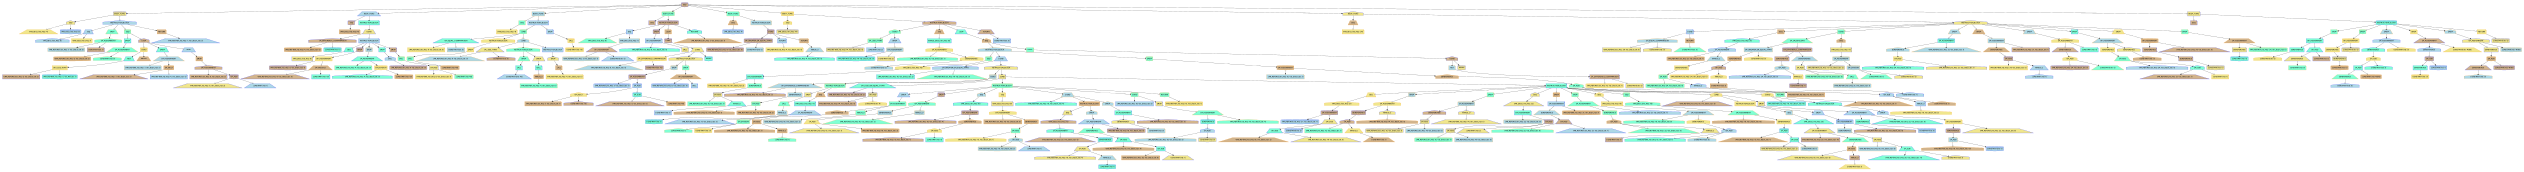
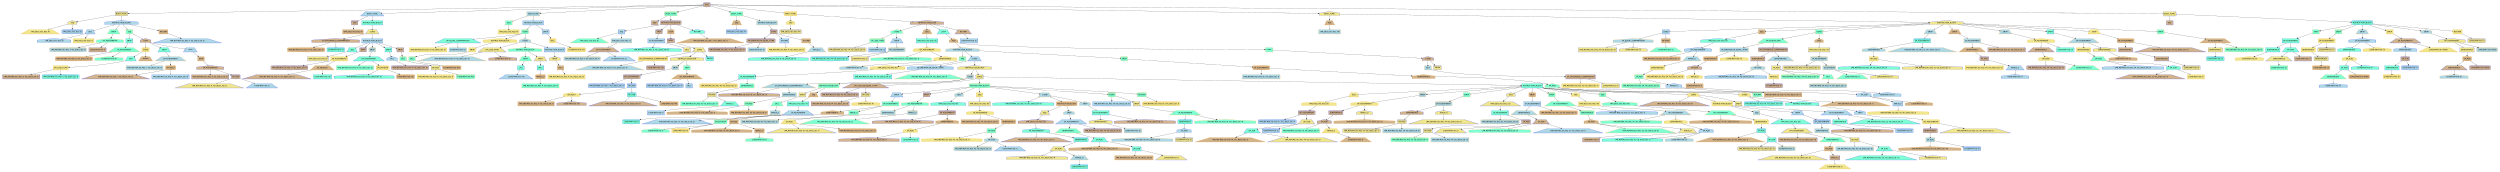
(1353, 32) -> (1330, 32)
(939, 41) -> (927, 41)
(60, 77) -> (61, 77)
(873, 86) -> (866, 86)
